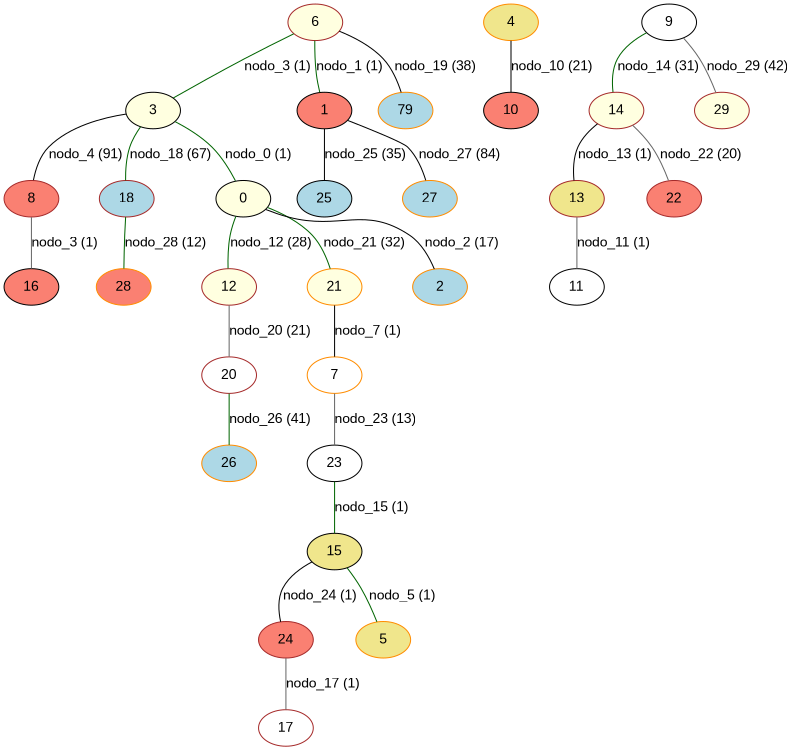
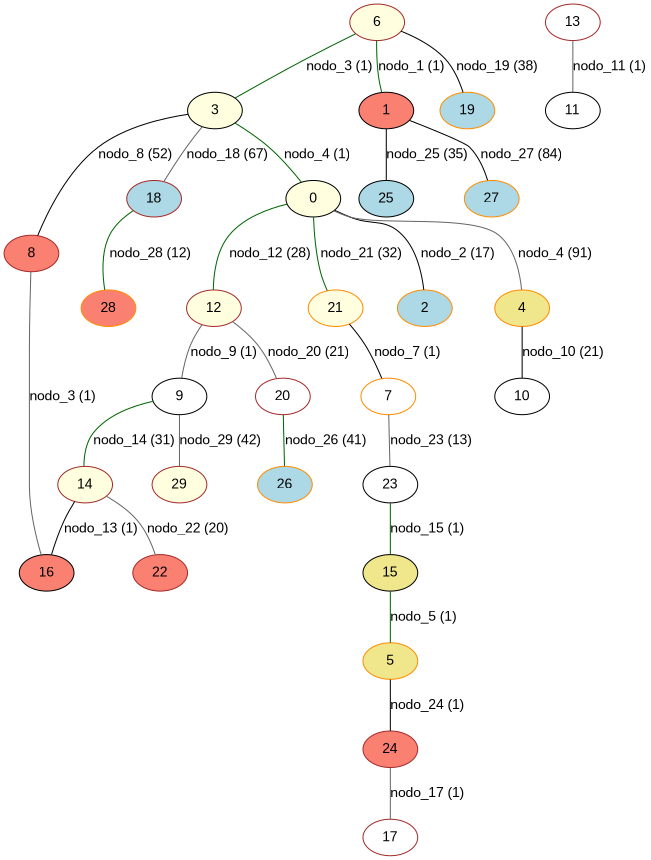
(406, 111) -> (467, 111)
(511, 111) -> (522, 396)
(577, 149) -> (61, 527)
(128, 152) -> (182, 153)
(86, 155) -> (135, 155)
(259, 155) -> (317, 155)
(577, 199) -> (573, 22)
none -> (447, 222)
none -> (189, 350)
(284, 586) -> (390, 705)
